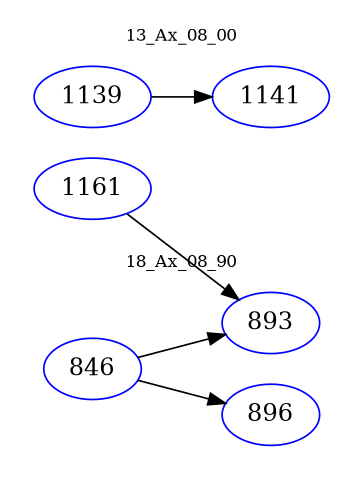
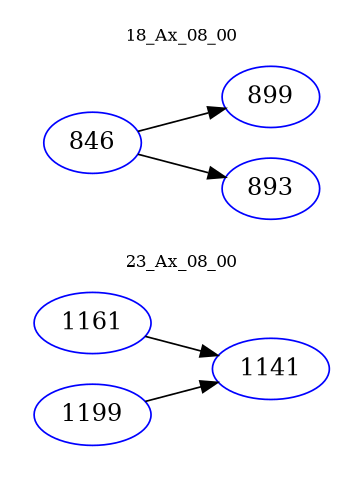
(182, 37) -> (182, 263)
(93, 97) -> (93, 415)
(183, 257) -> (173, 344)
(182, 263) -> (182, 37)
(271, 415) -> (271, 97)
